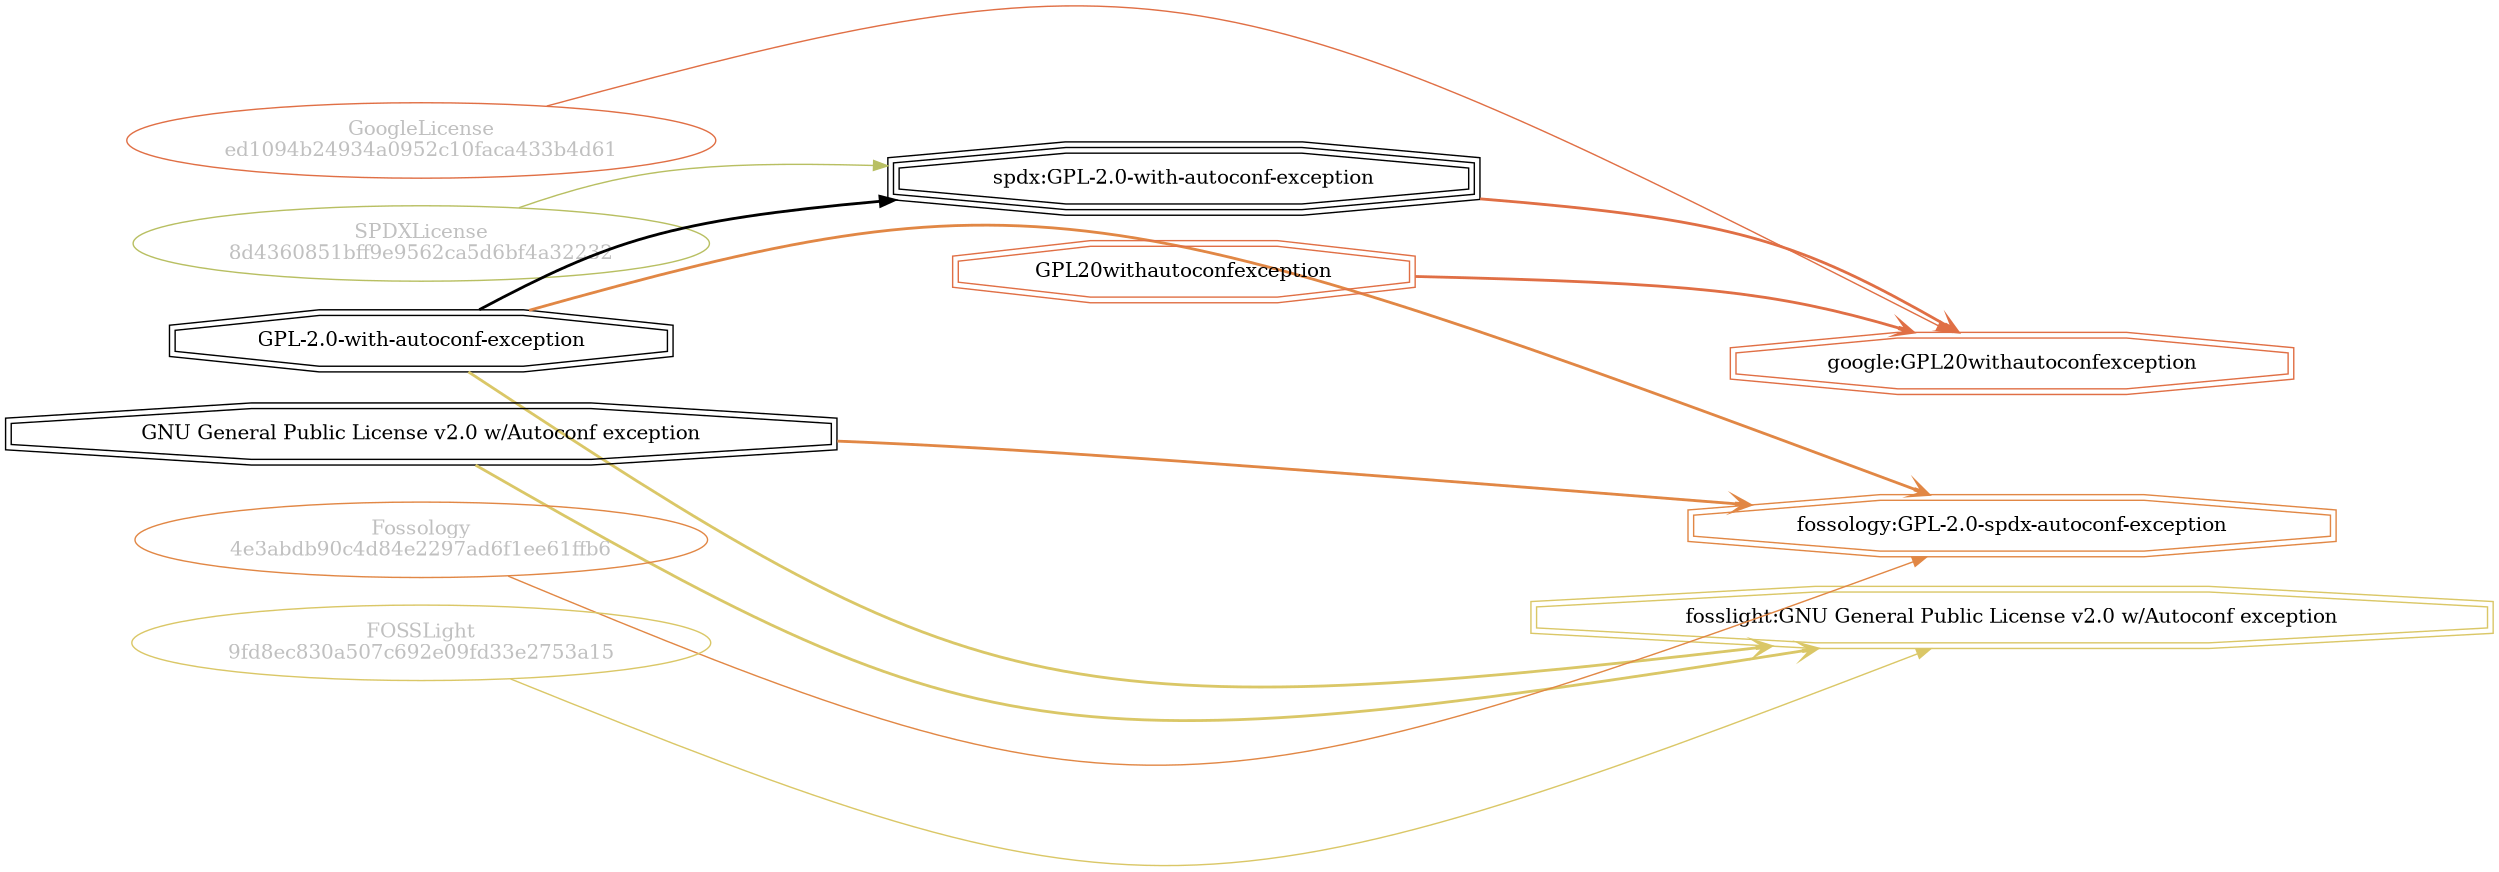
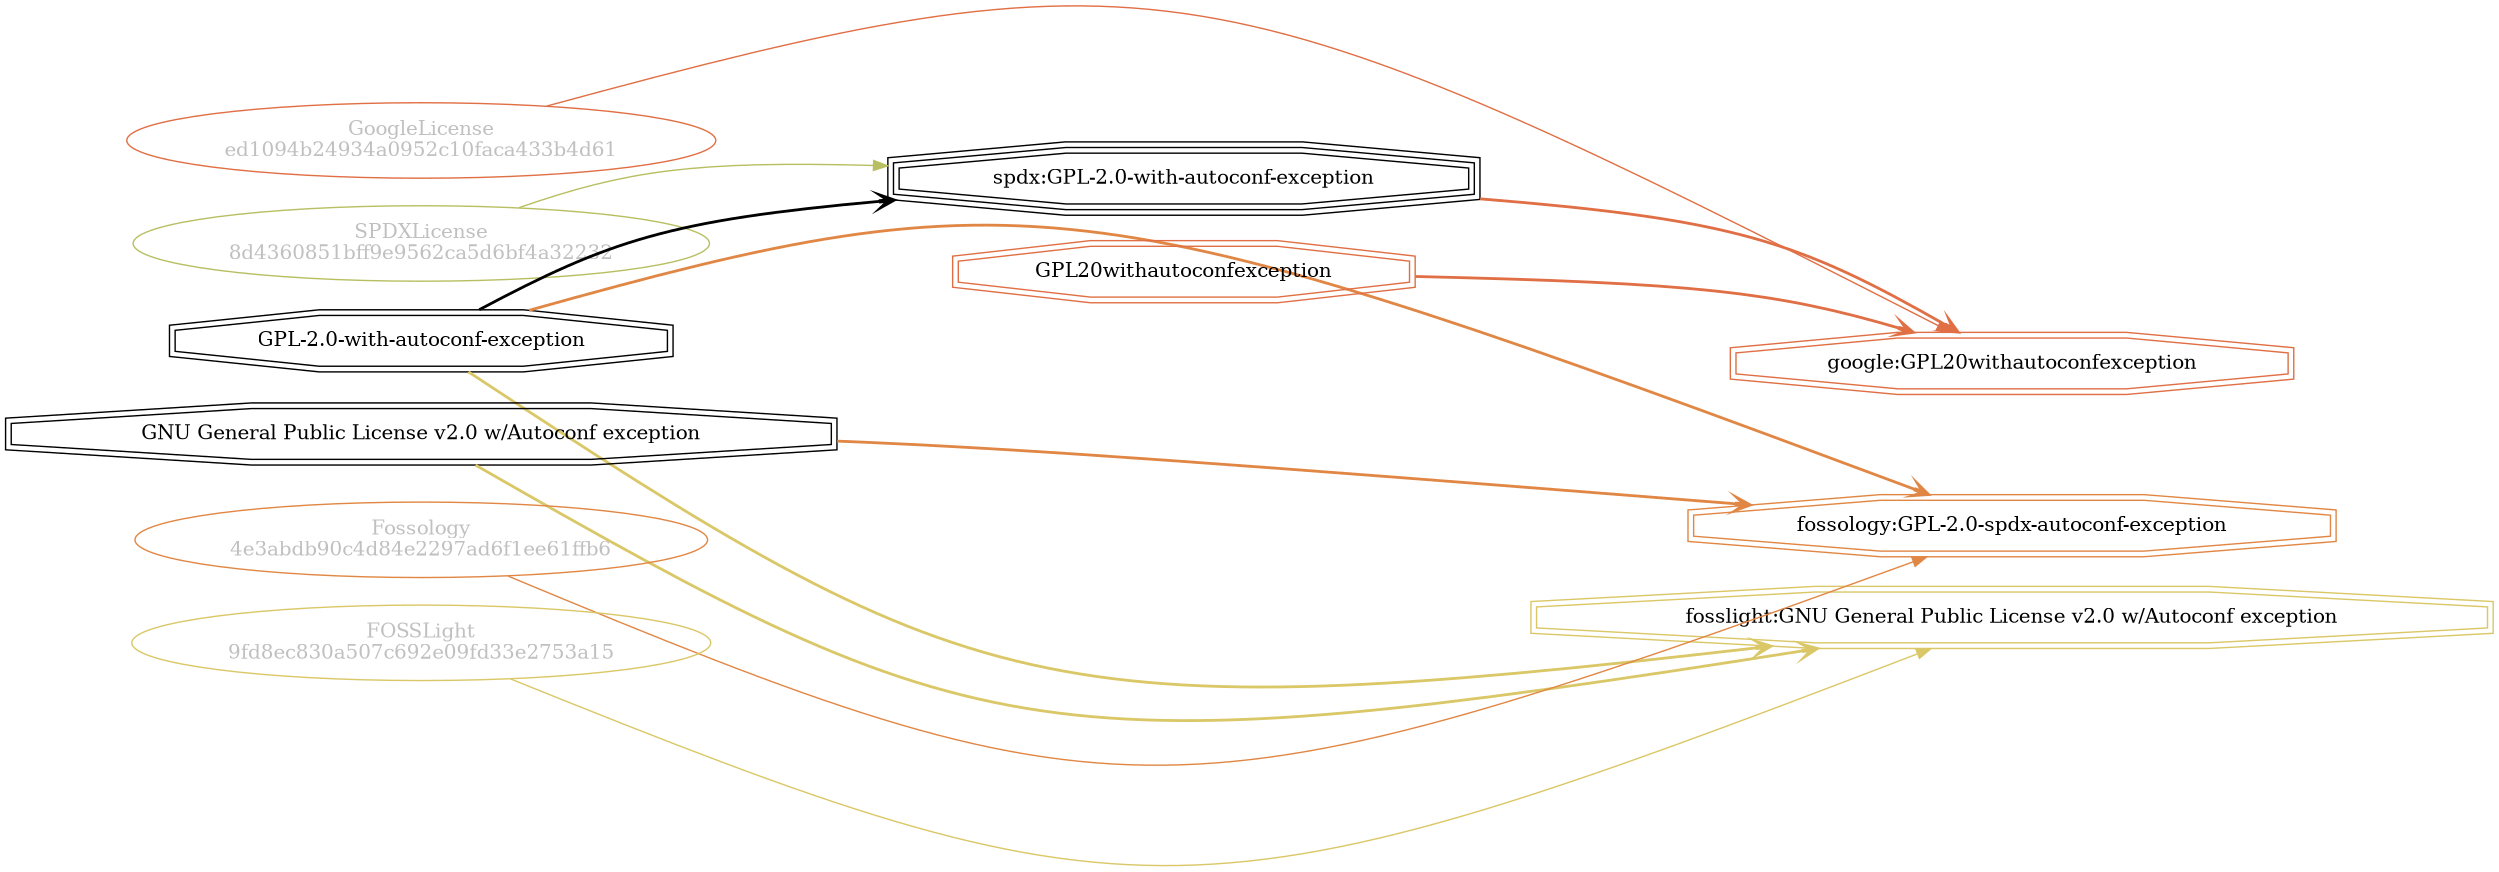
(673, 231) -> (673, 231)
